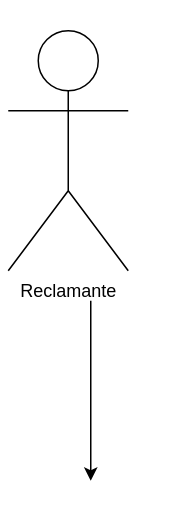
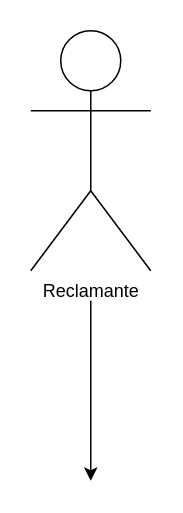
(68, 151) -> (91, 151)
